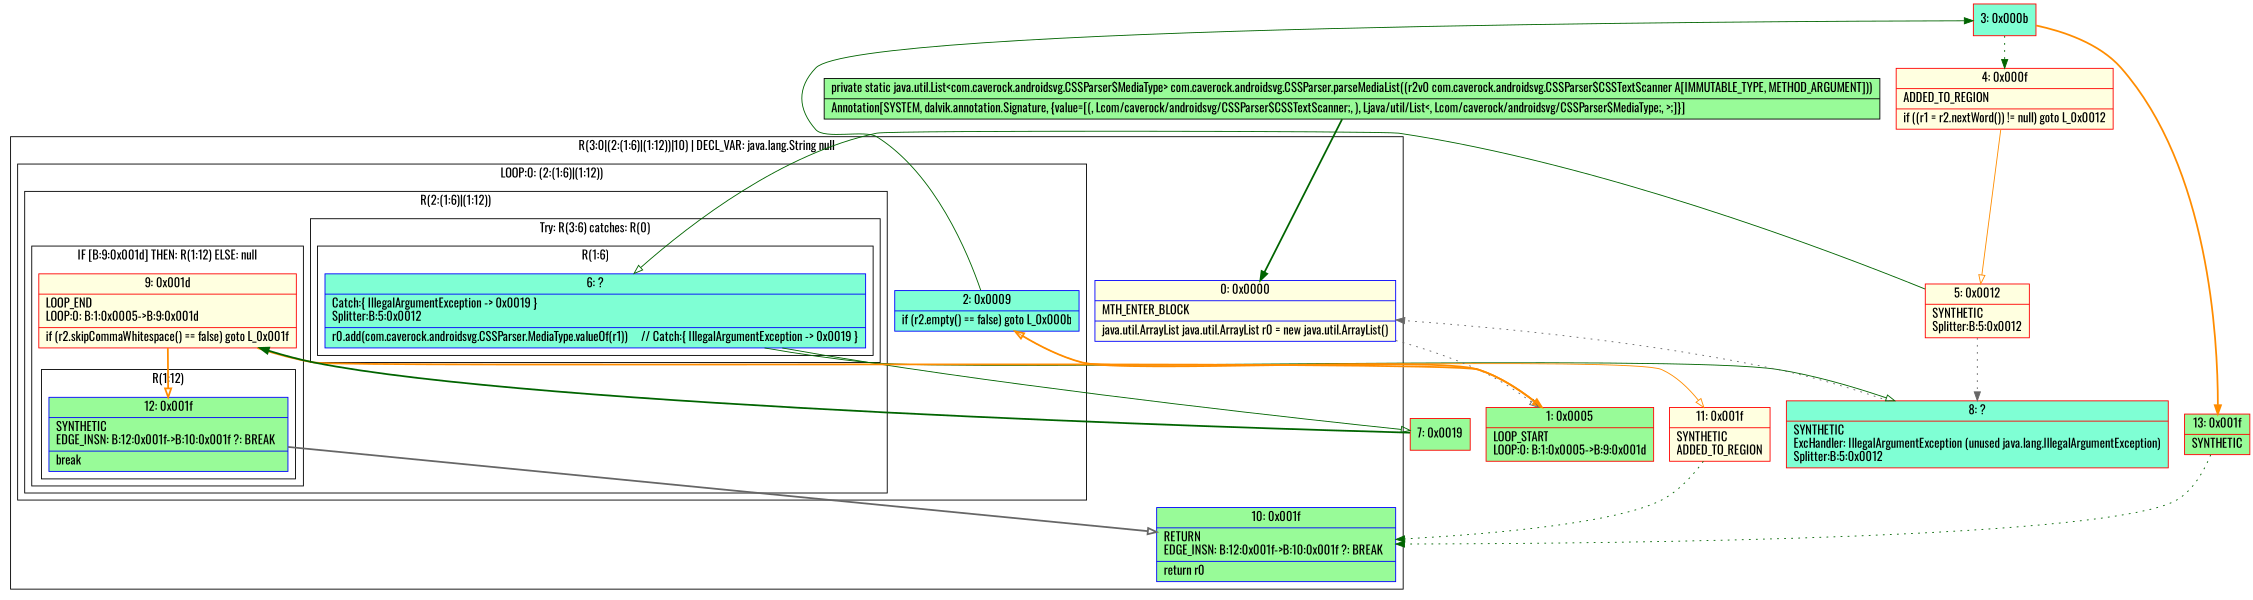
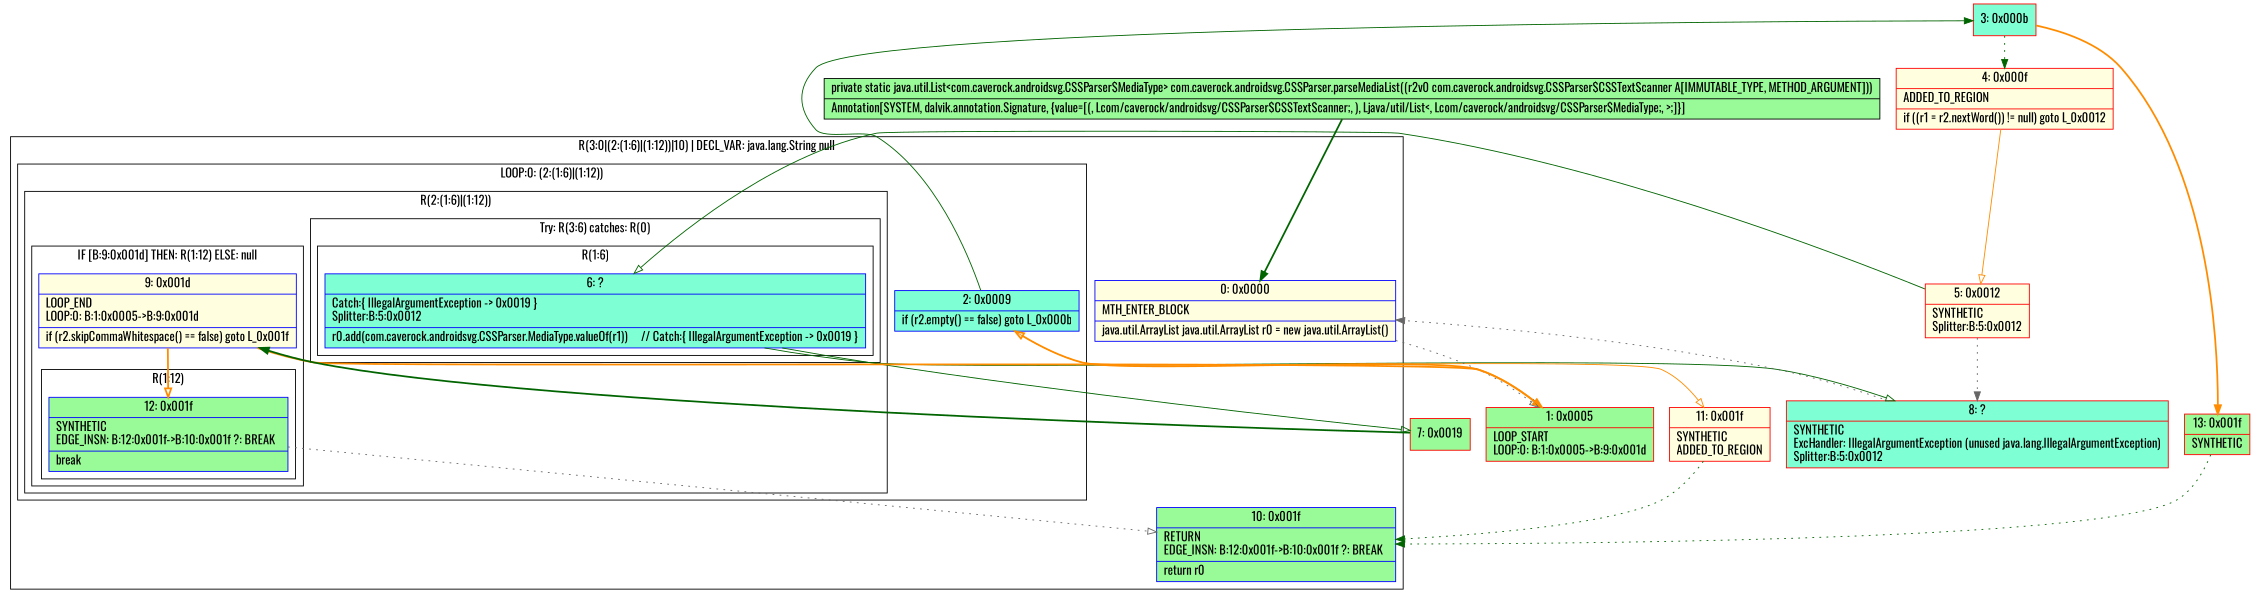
(168, 311) -> (168, 311)
(696, 487) -> (696, 487)
